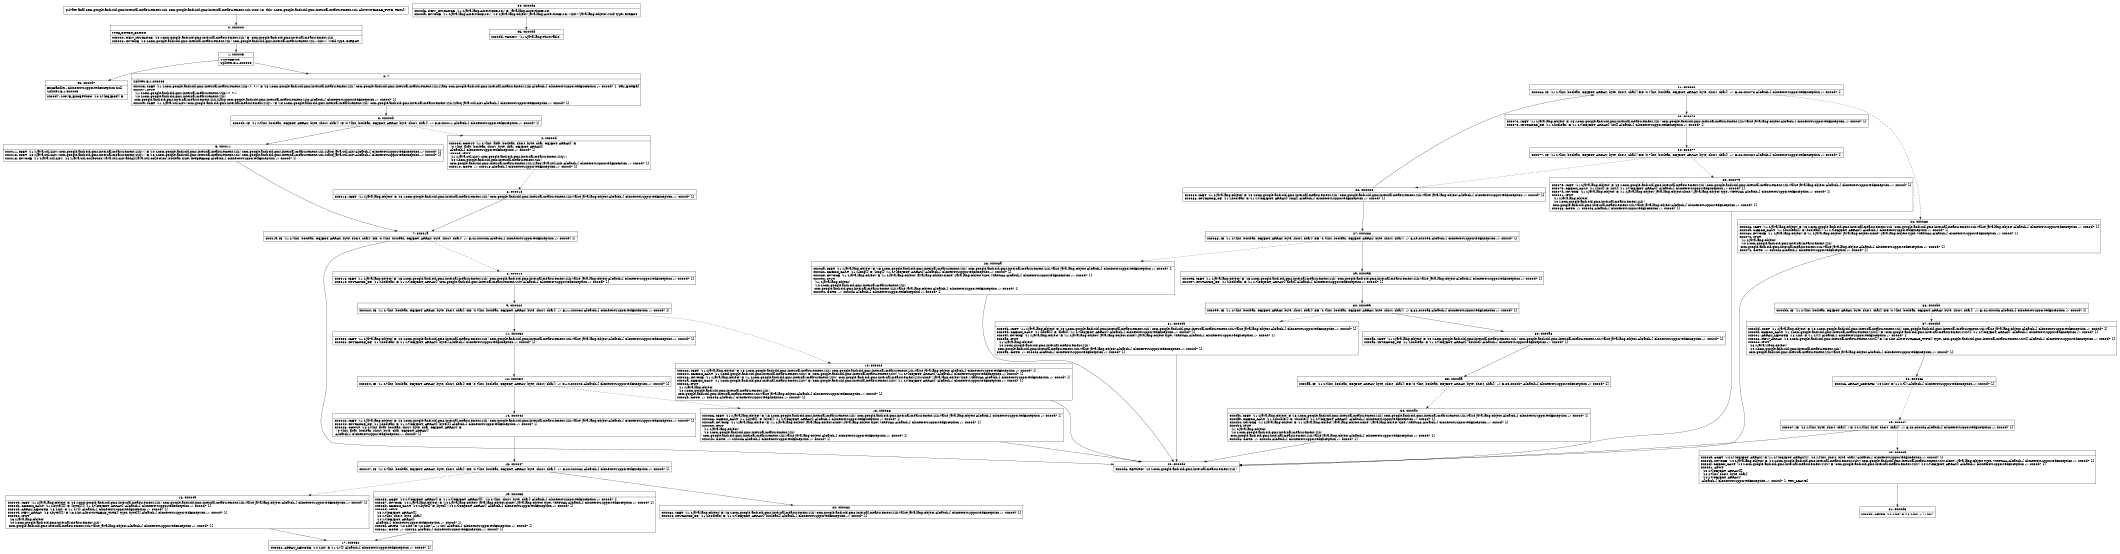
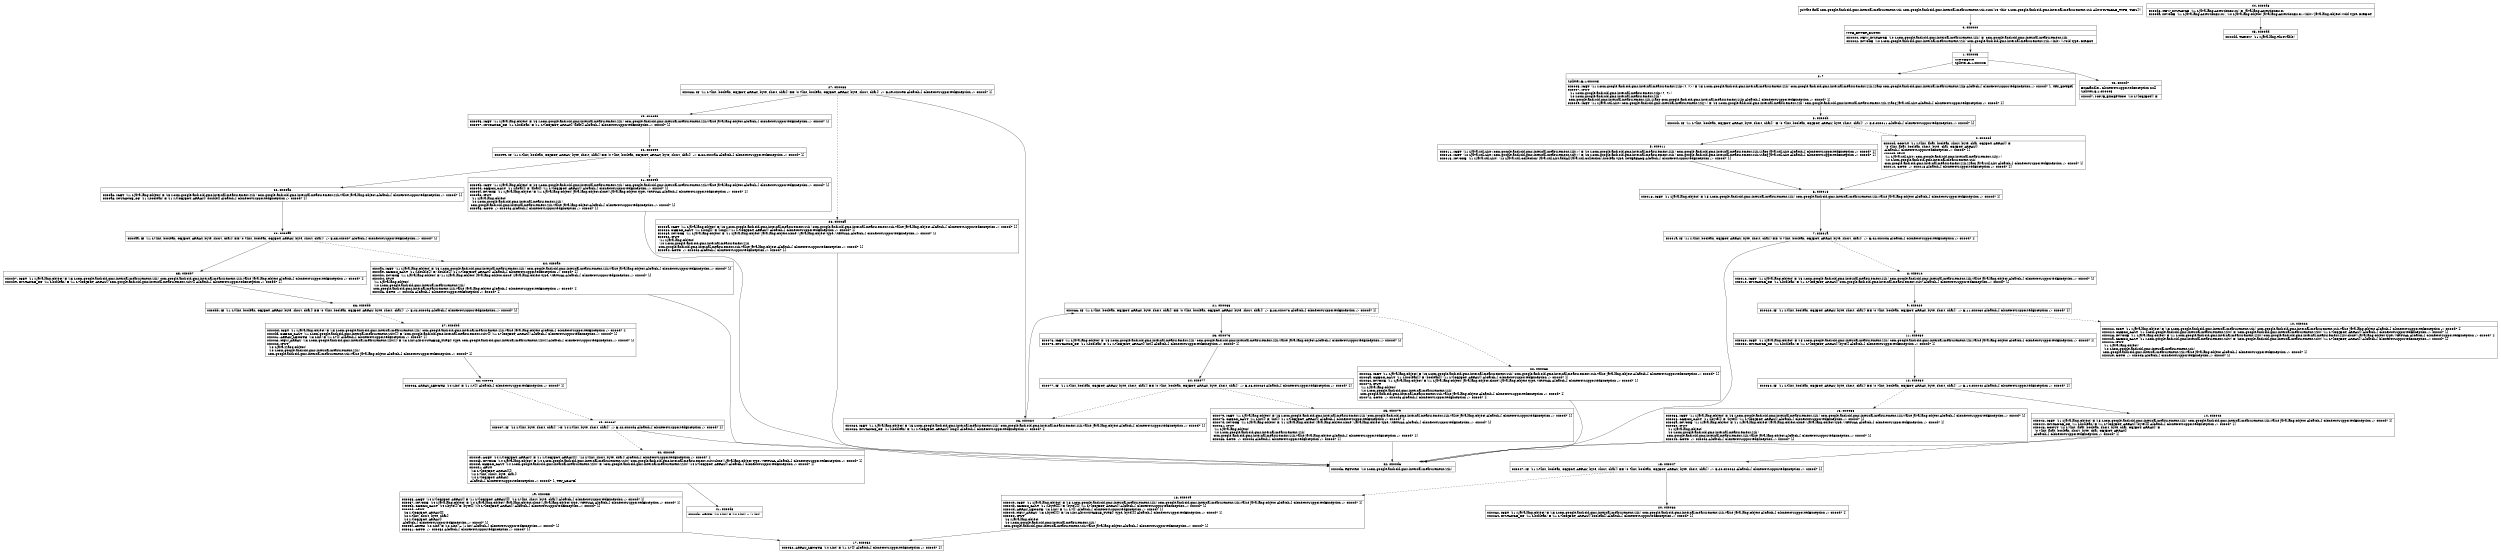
(528, 179) -> (1880, 179)
(312, 203) -> (1745, 175)
(1363, 215) -> (1025, 201)
none -> (185, 278)
(1081, 446) -> (1761, 444)
